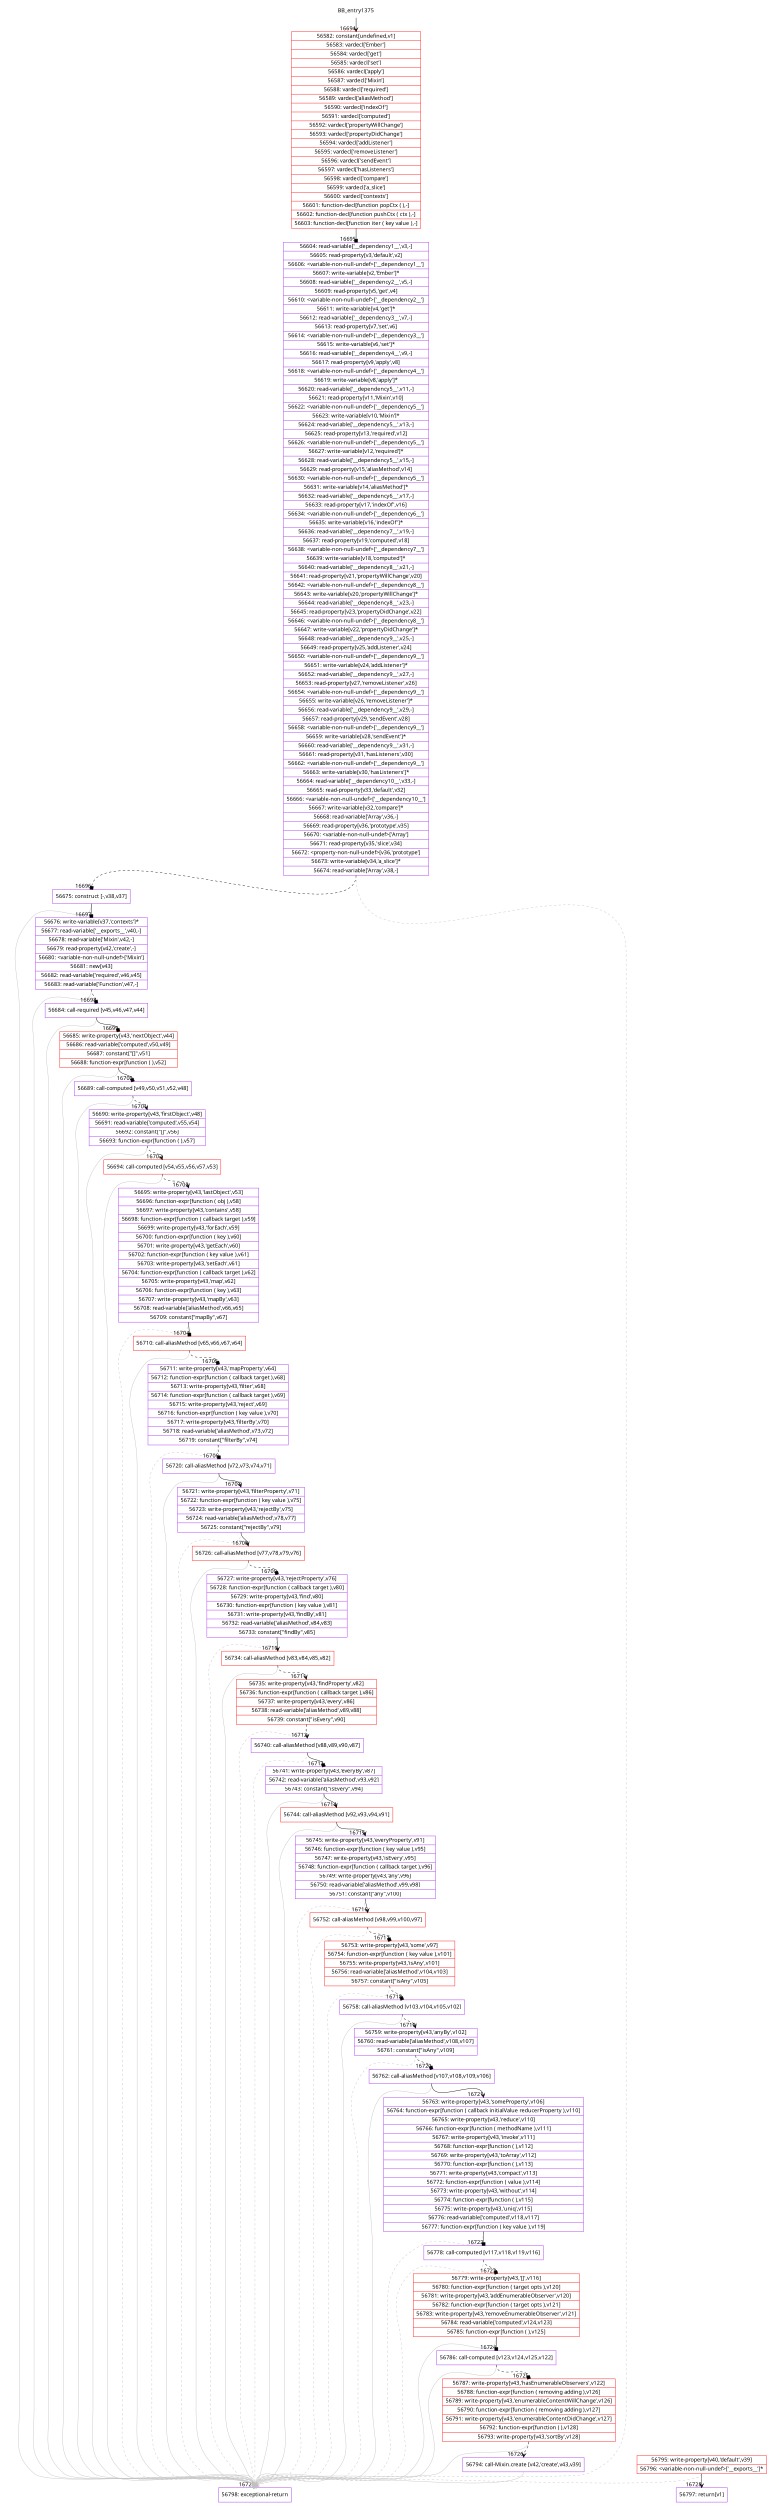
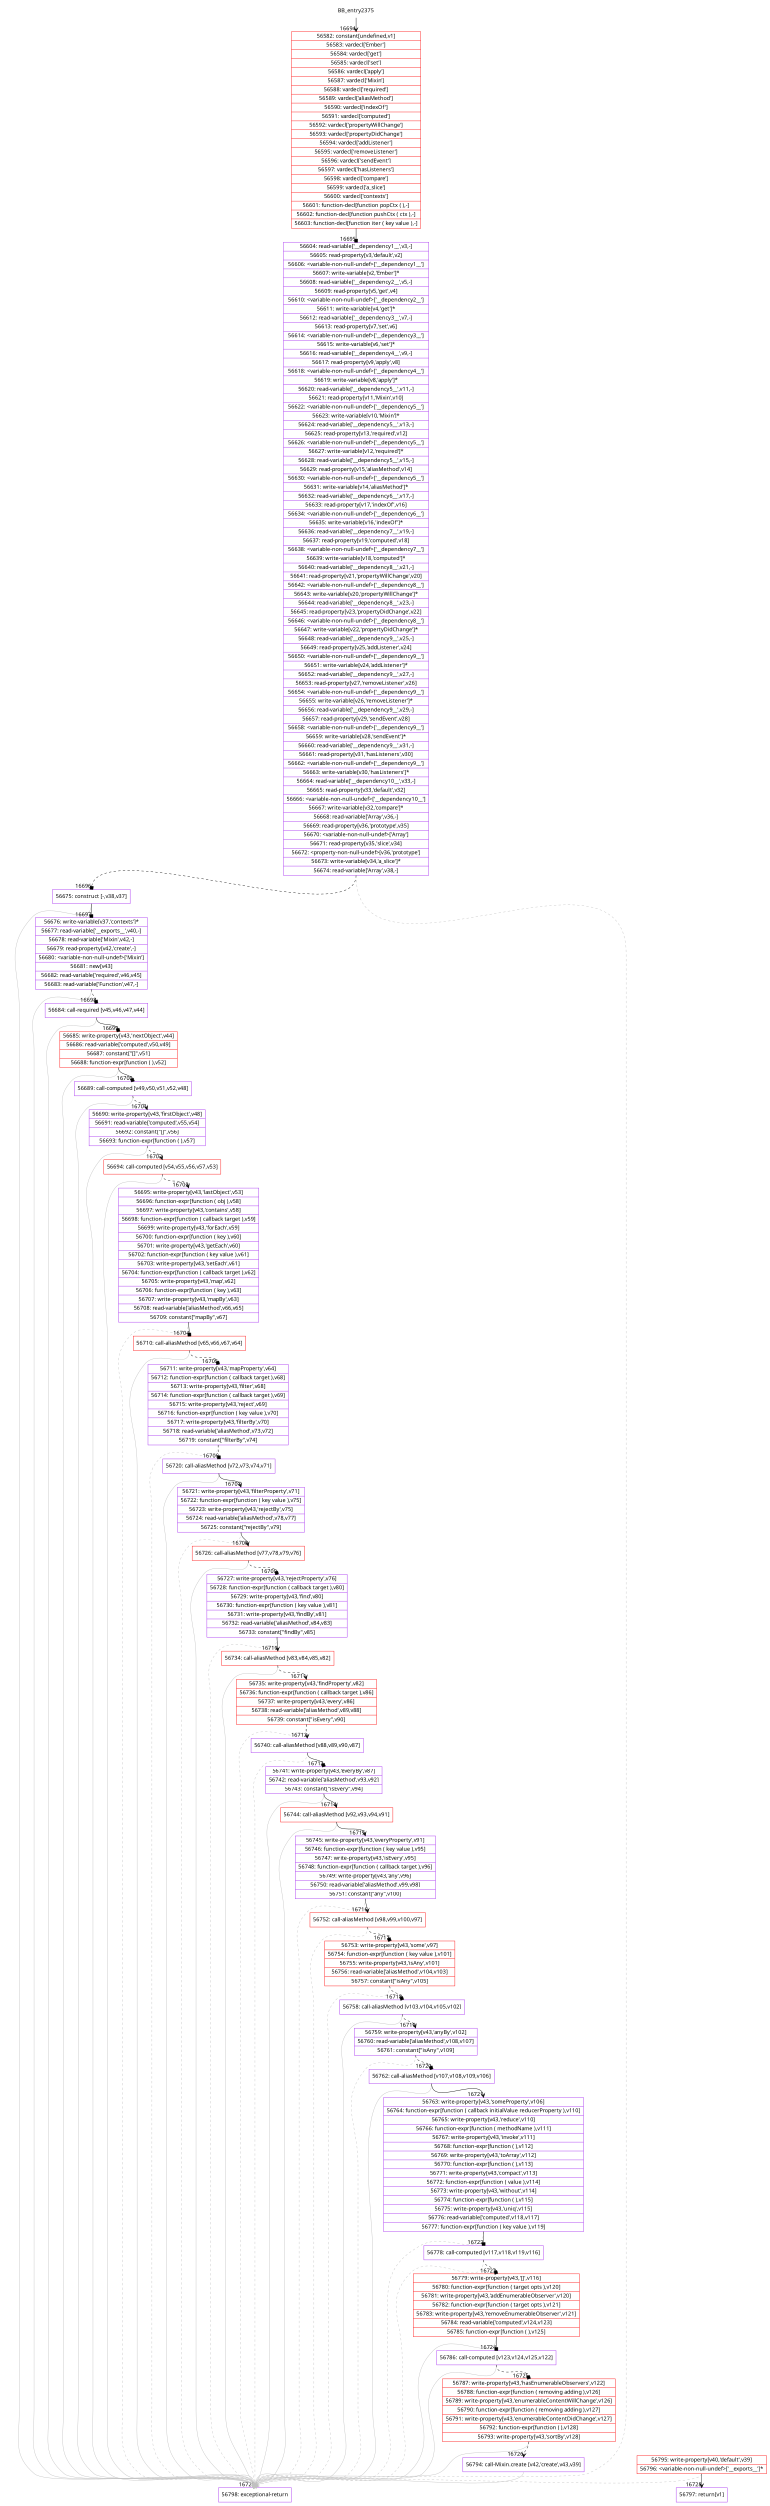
(356, 11) -> (356, 11)
